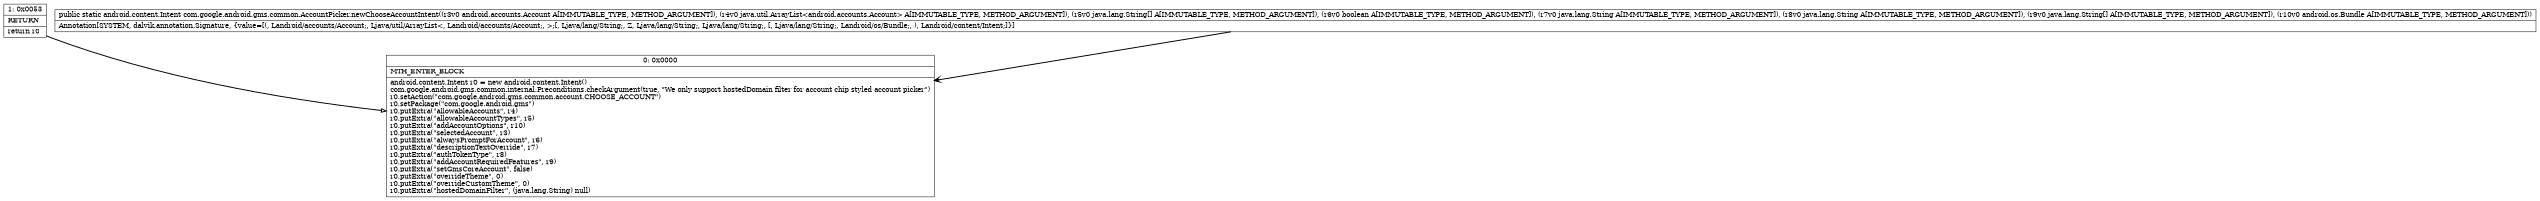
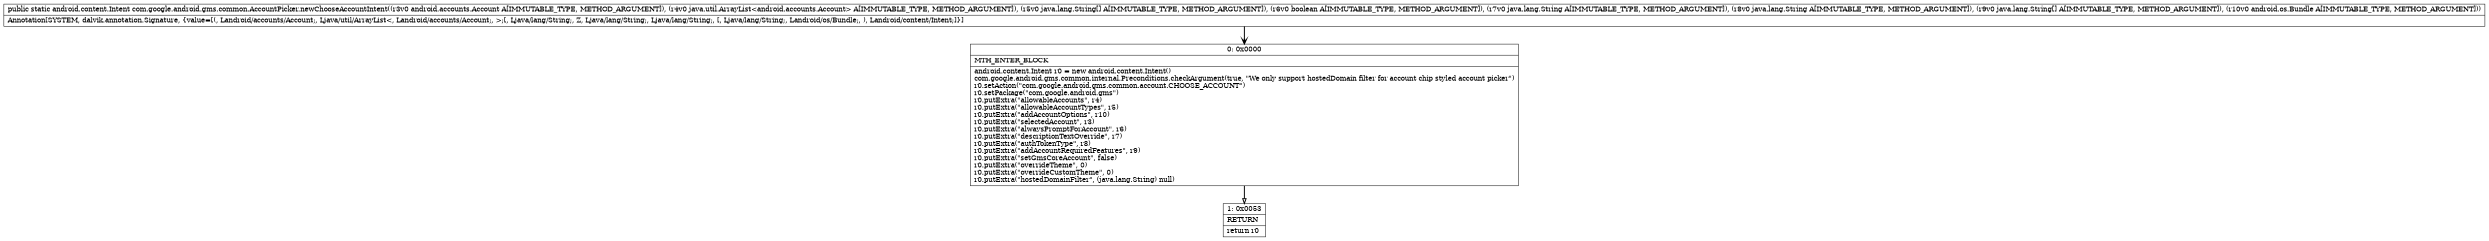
(212, 83) -> (1244, 192)
